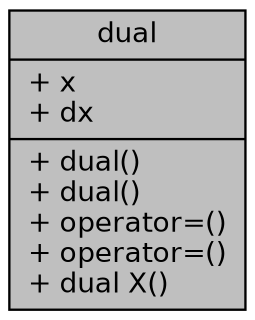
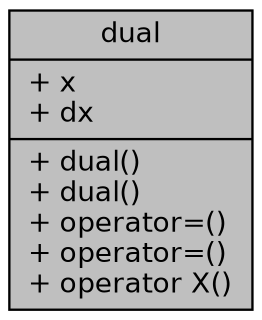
(99, 284) -> (131, 284)
